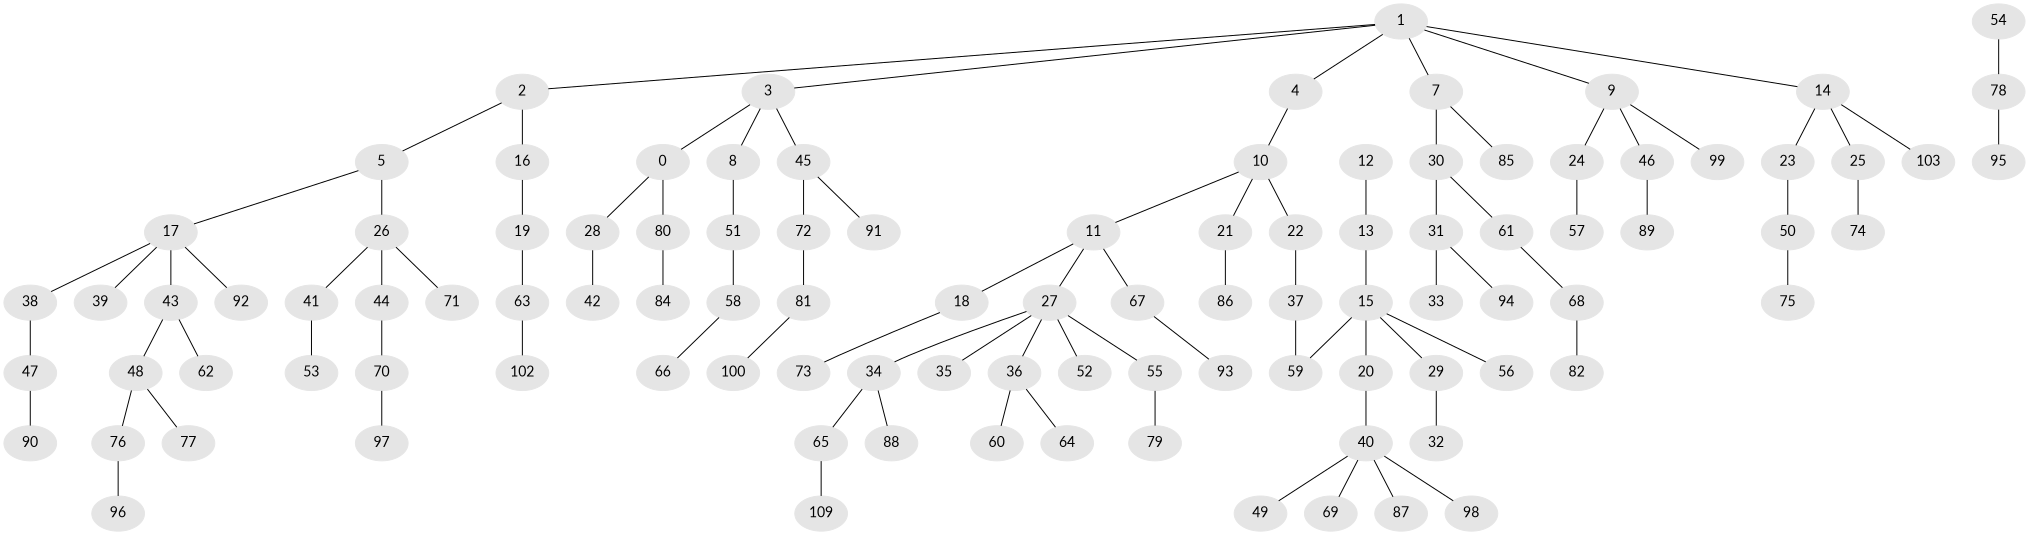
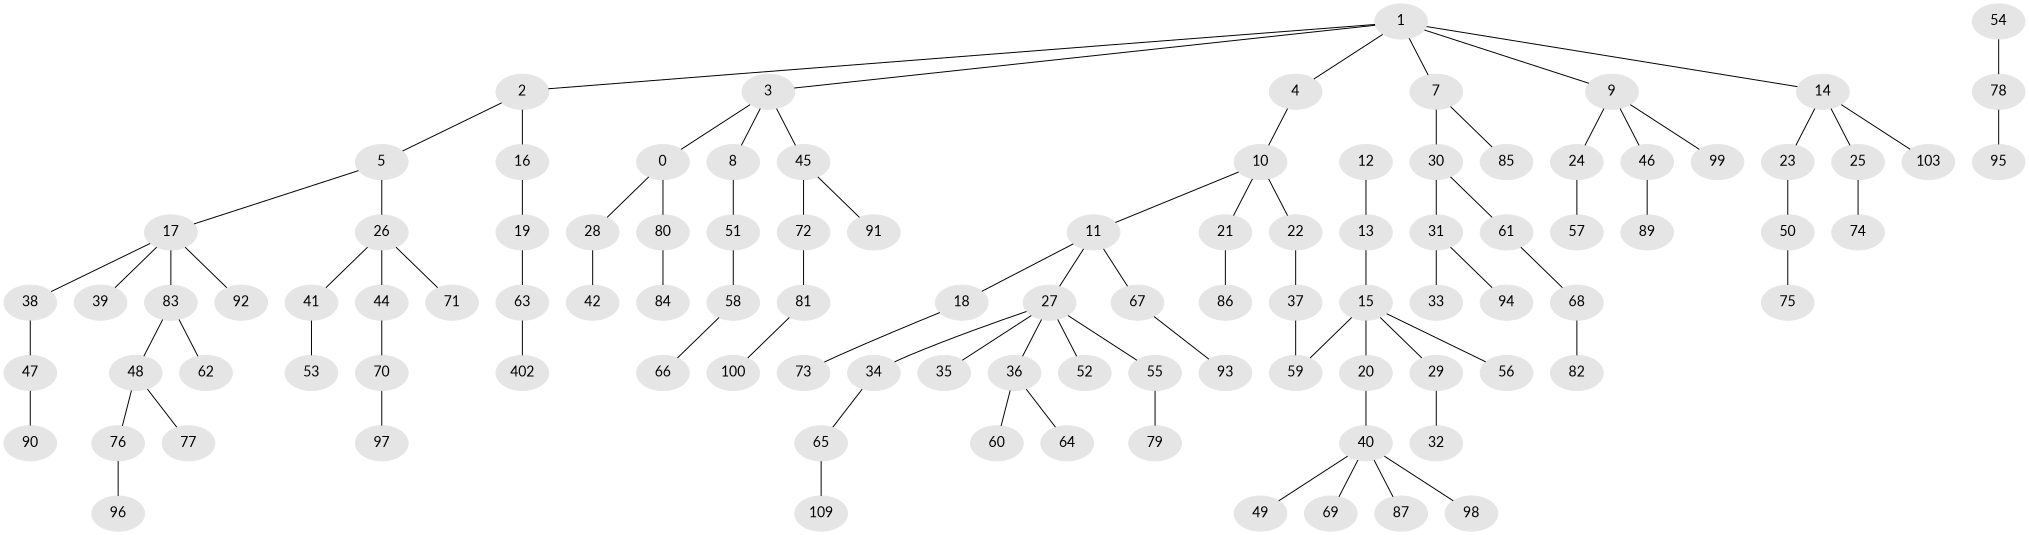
(171, 303) -> (171, 303)
(522, 373) -> (522, 373)
(891, 443) -> none
